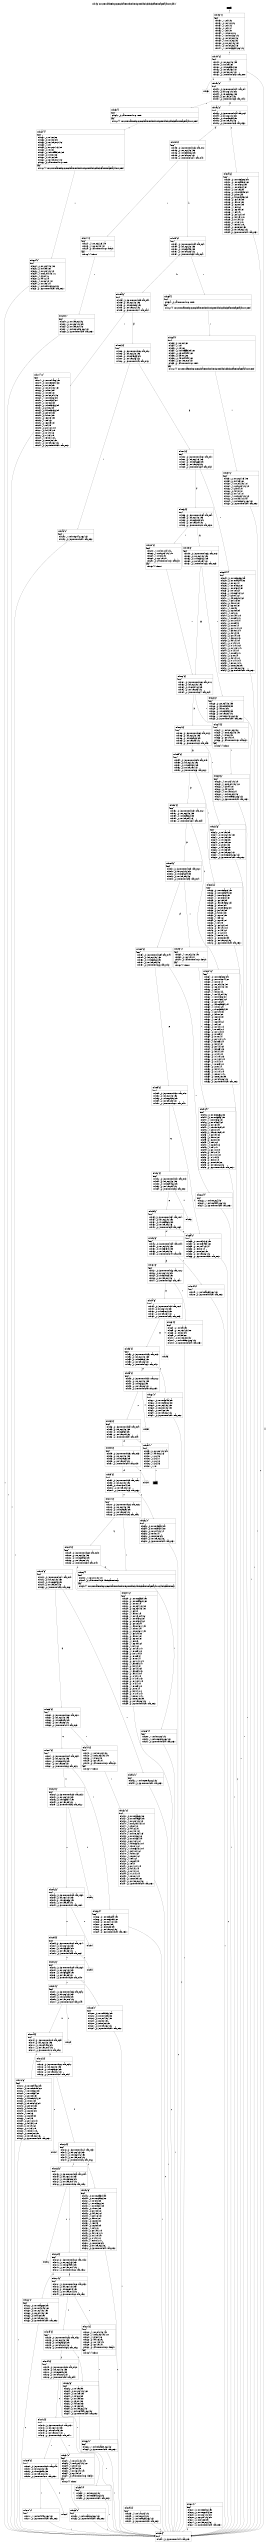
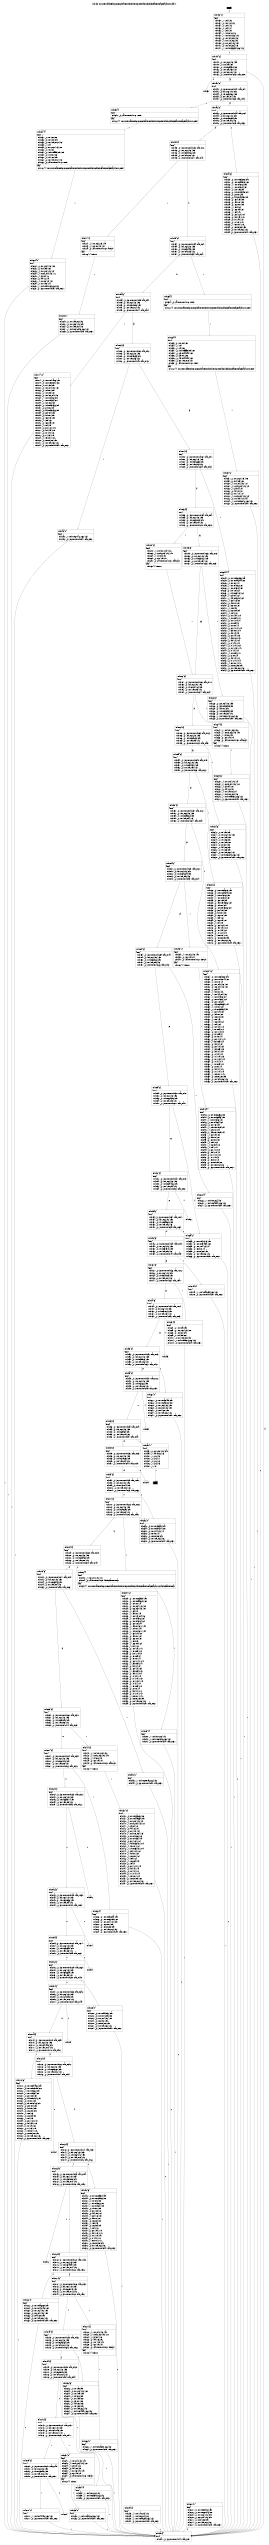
(105, 1568) -> (69, 1567)
